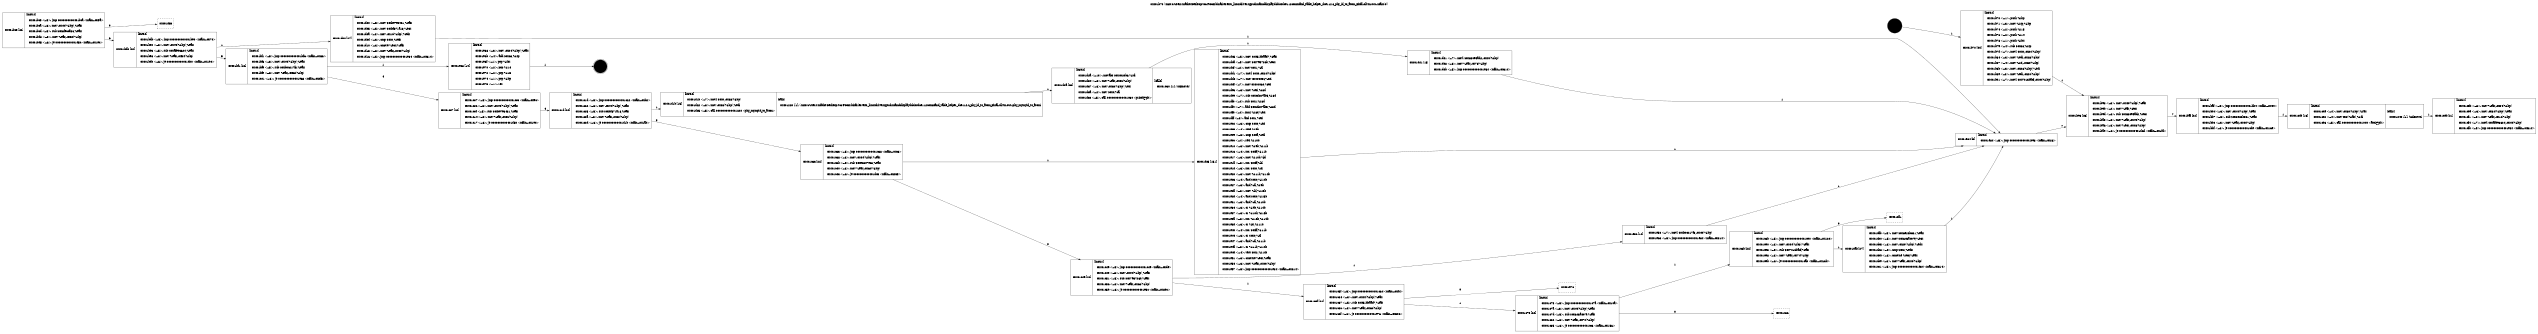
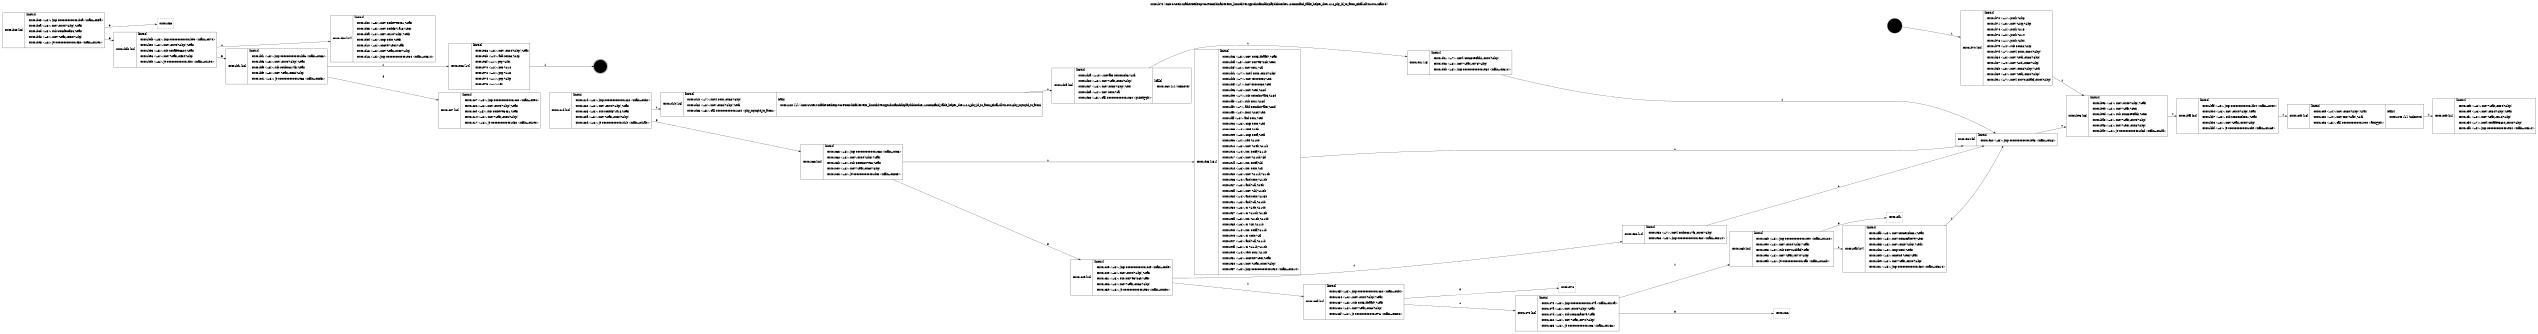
(1235, 38) -> none
(544, 110) -> none
